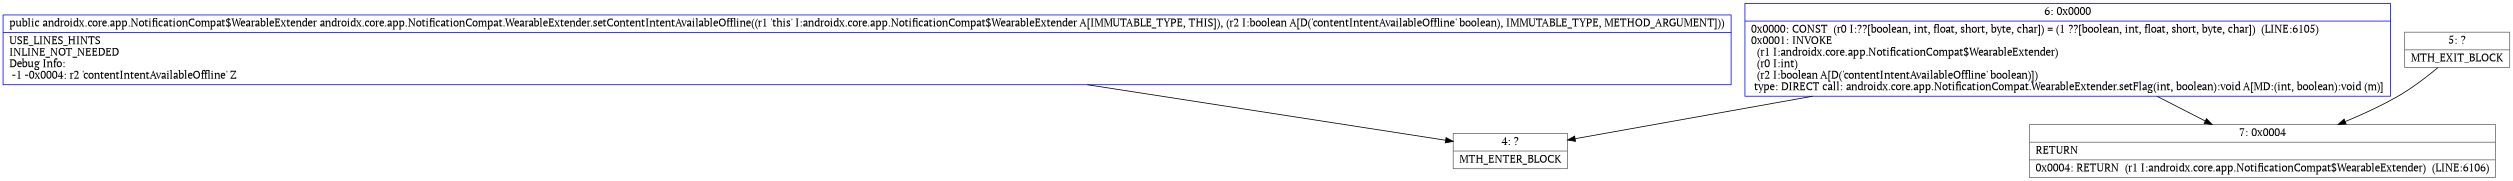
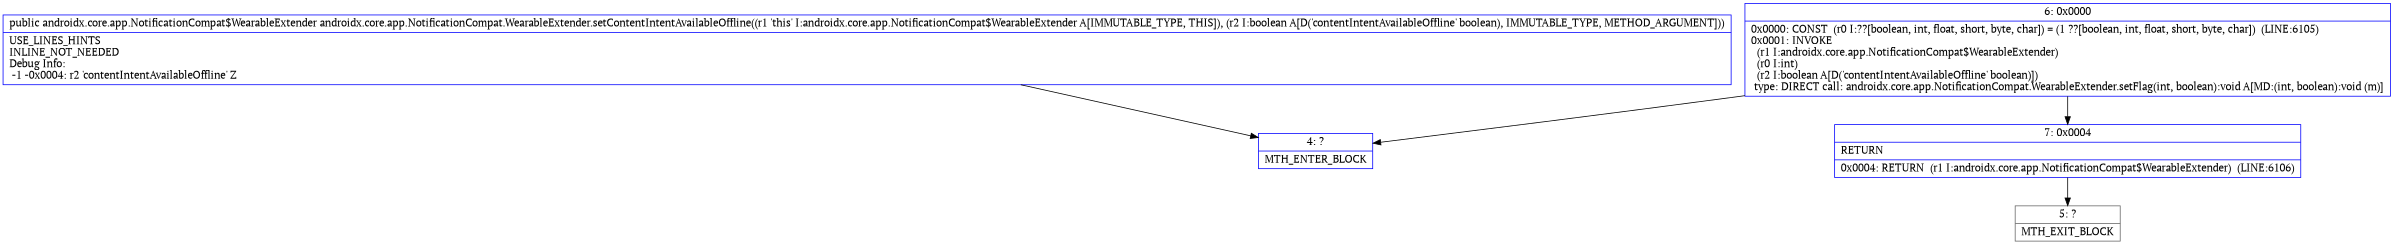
(2394, 99) -> (2068, 188)
(1510, 151) -> (1316, 151)
(2262, 151) -> (2068, 151)
